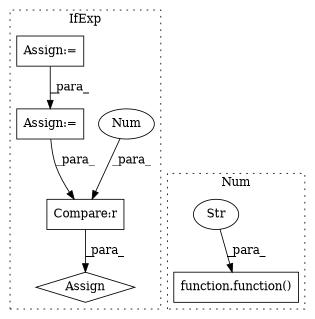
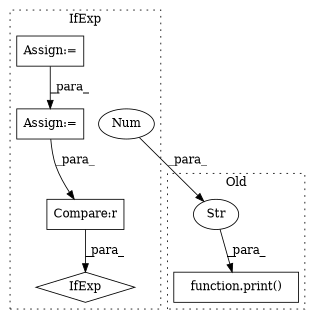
(108, 165) -> (169, 166)
(236, 183) -> (236, 183)
(85, 287) -> (85, 287)
(236, 287) -> (236, 287)
